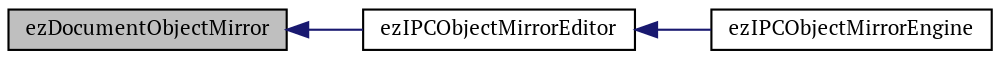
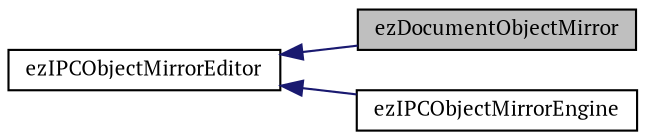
(336, 30) -> (330, 49)
